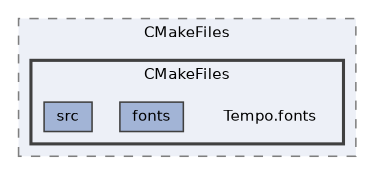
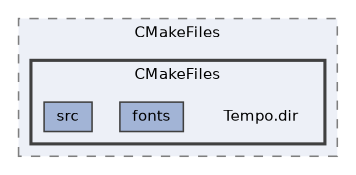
(271, 117) -> (261, 117)
